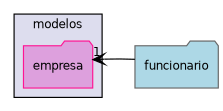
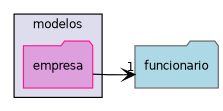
(120, 59) -> (109, 75)
